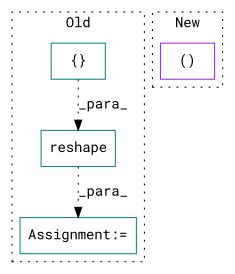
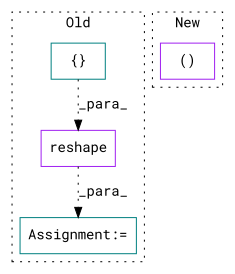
(78, 148) -> (78, 148)
